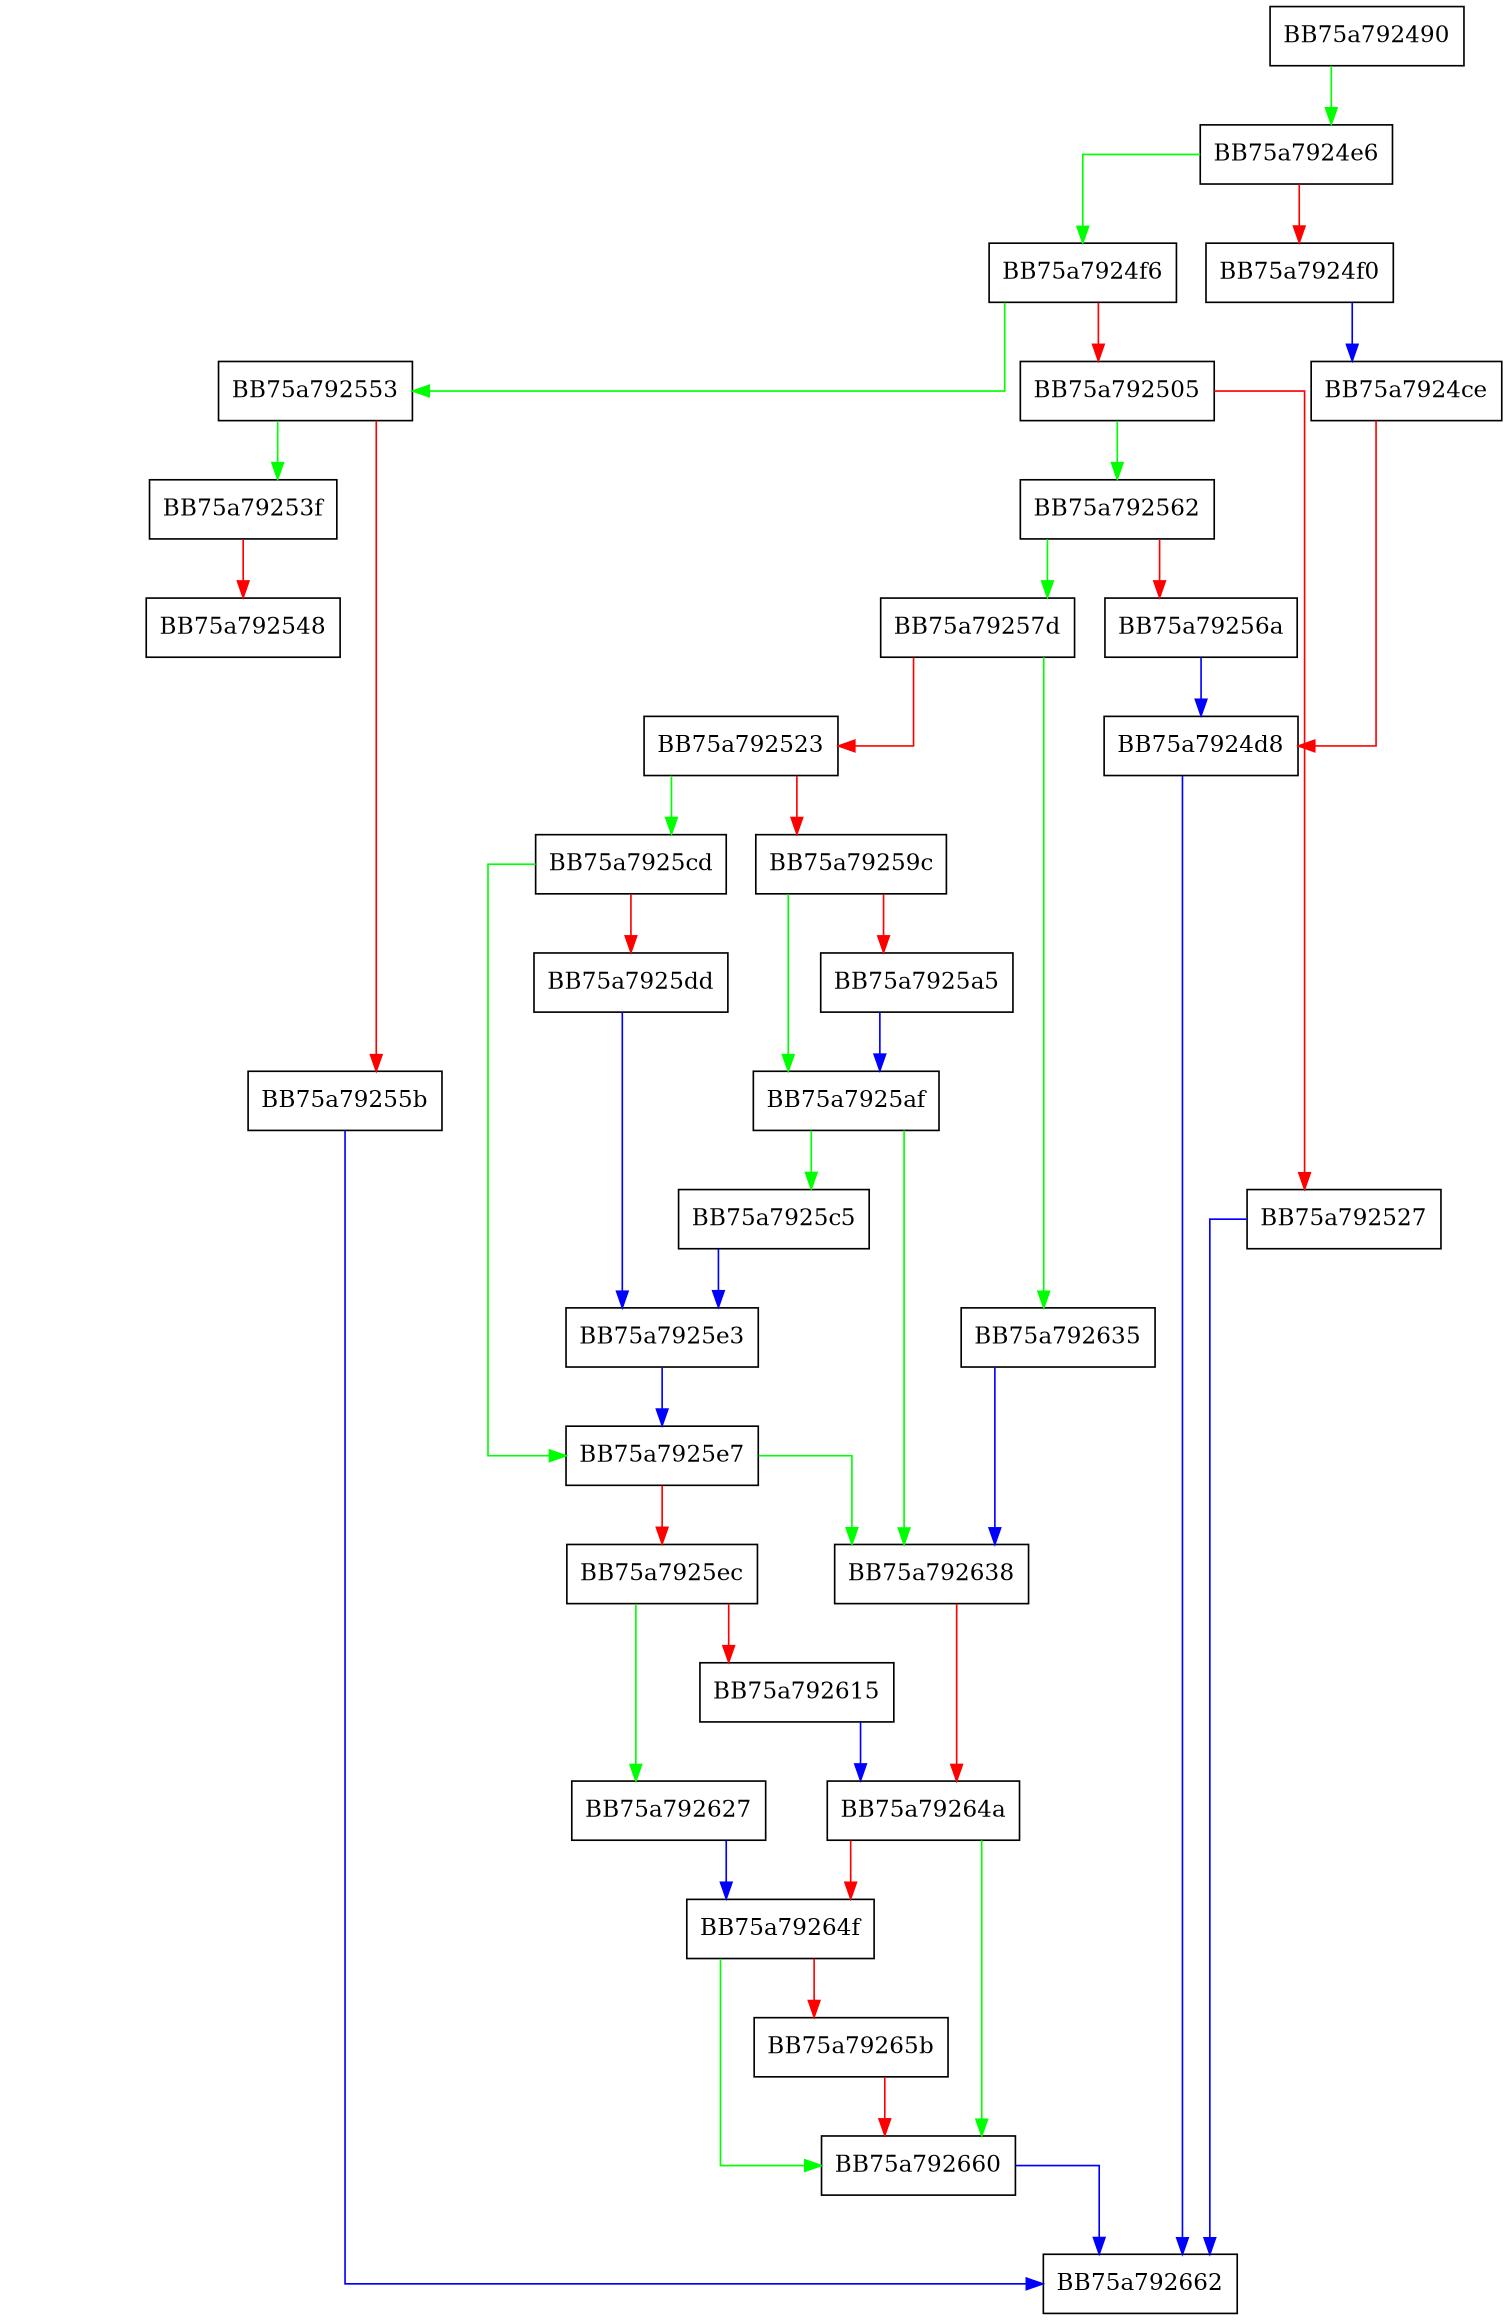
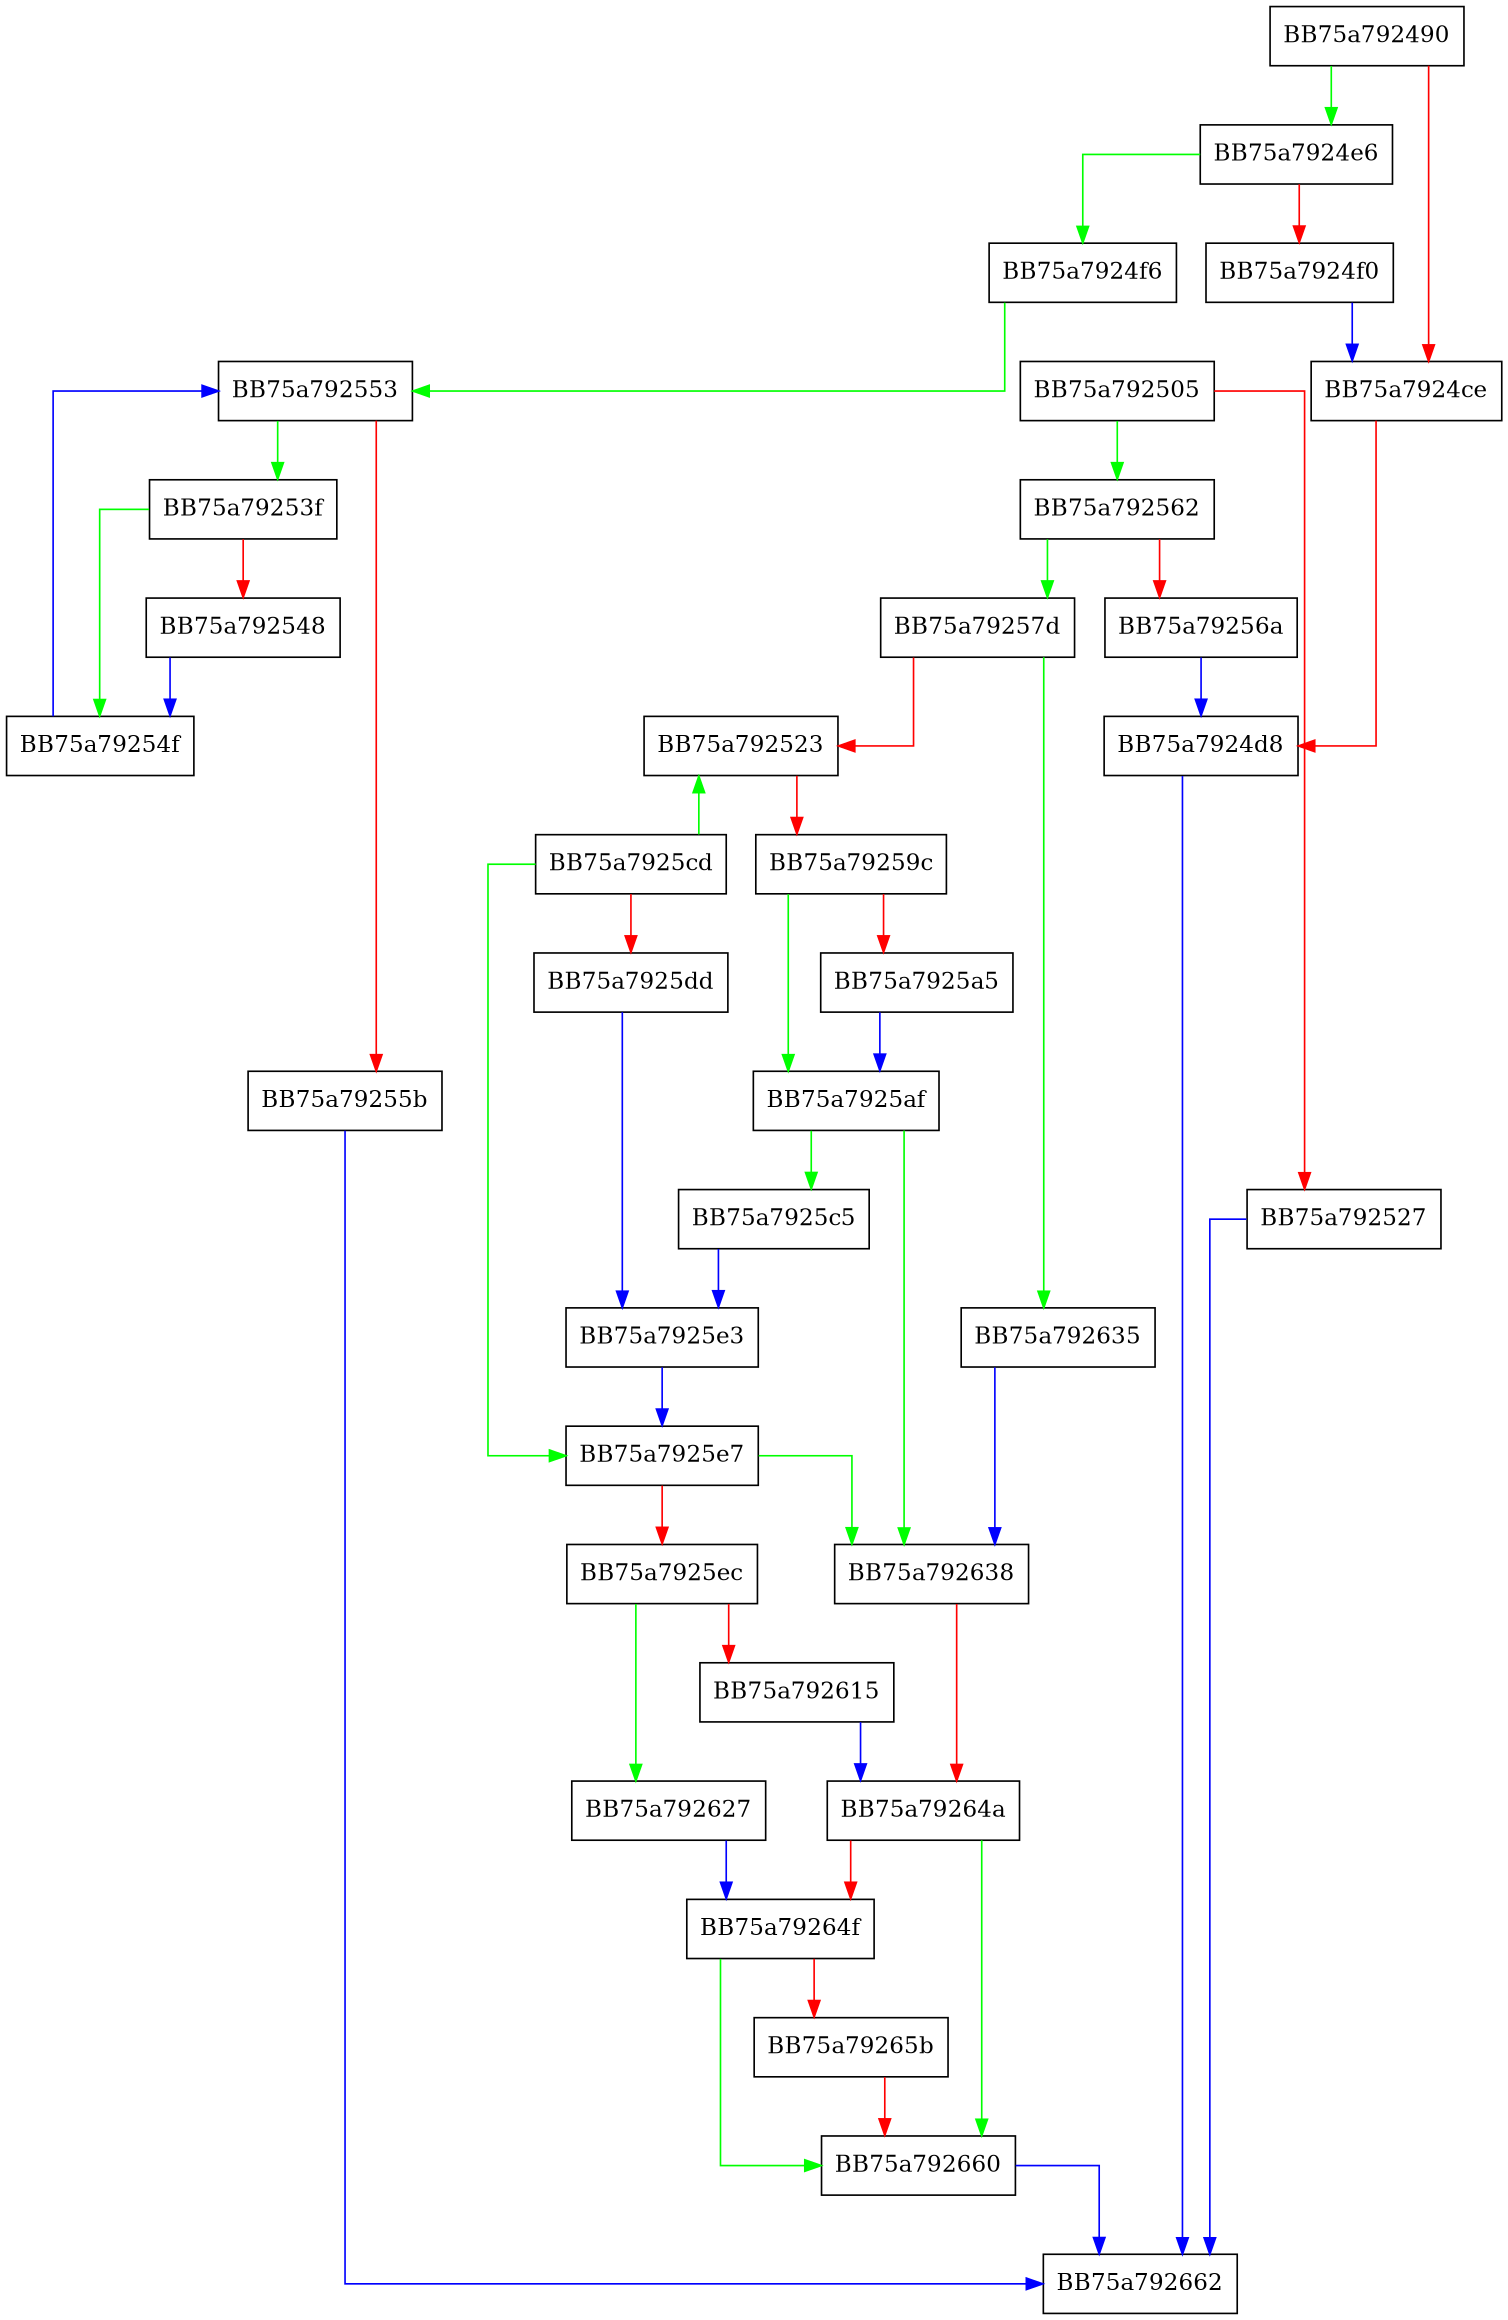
none -> (1429, 205)
(1098, 324) -> none
none -> (100, 746)
(671, 797) -> (699, 814)
